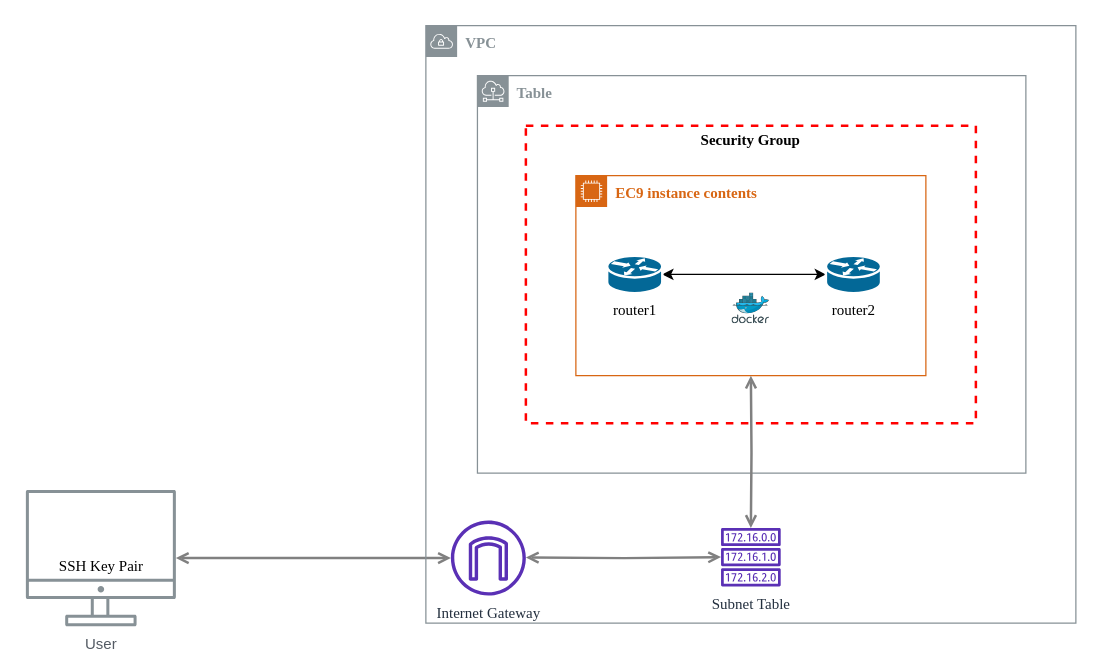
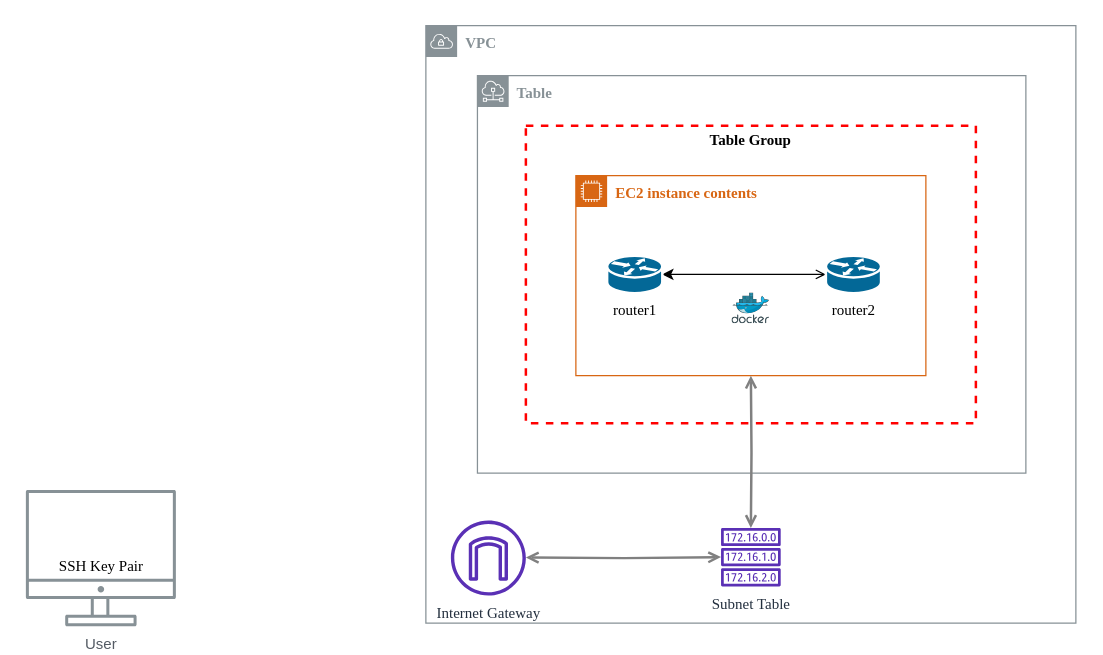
(751, 141) -> (751, 141)
(698, 193) -> (698, 193)
(816, 274) -> (818, 274)
(313, 558) -> none
